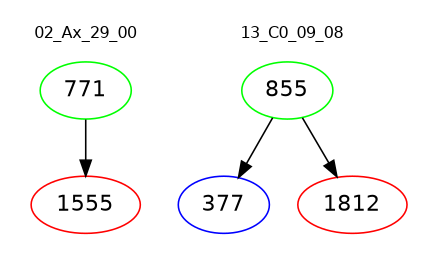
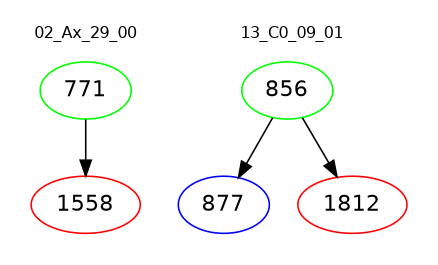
(292, 34) -> (292, 34)
(287, 90) -> (287, 90)
(86, 205) -> (86, 205)
(224, 205) -> (224, 205)
